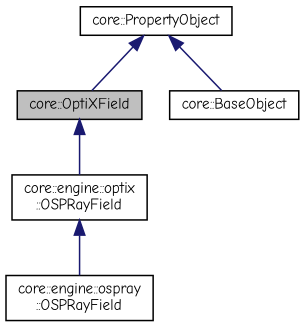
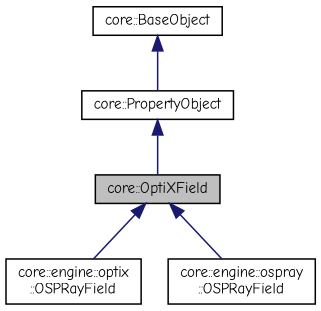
(201, 69) -> (158, 71)
(80, 255) -> (201, 237)
